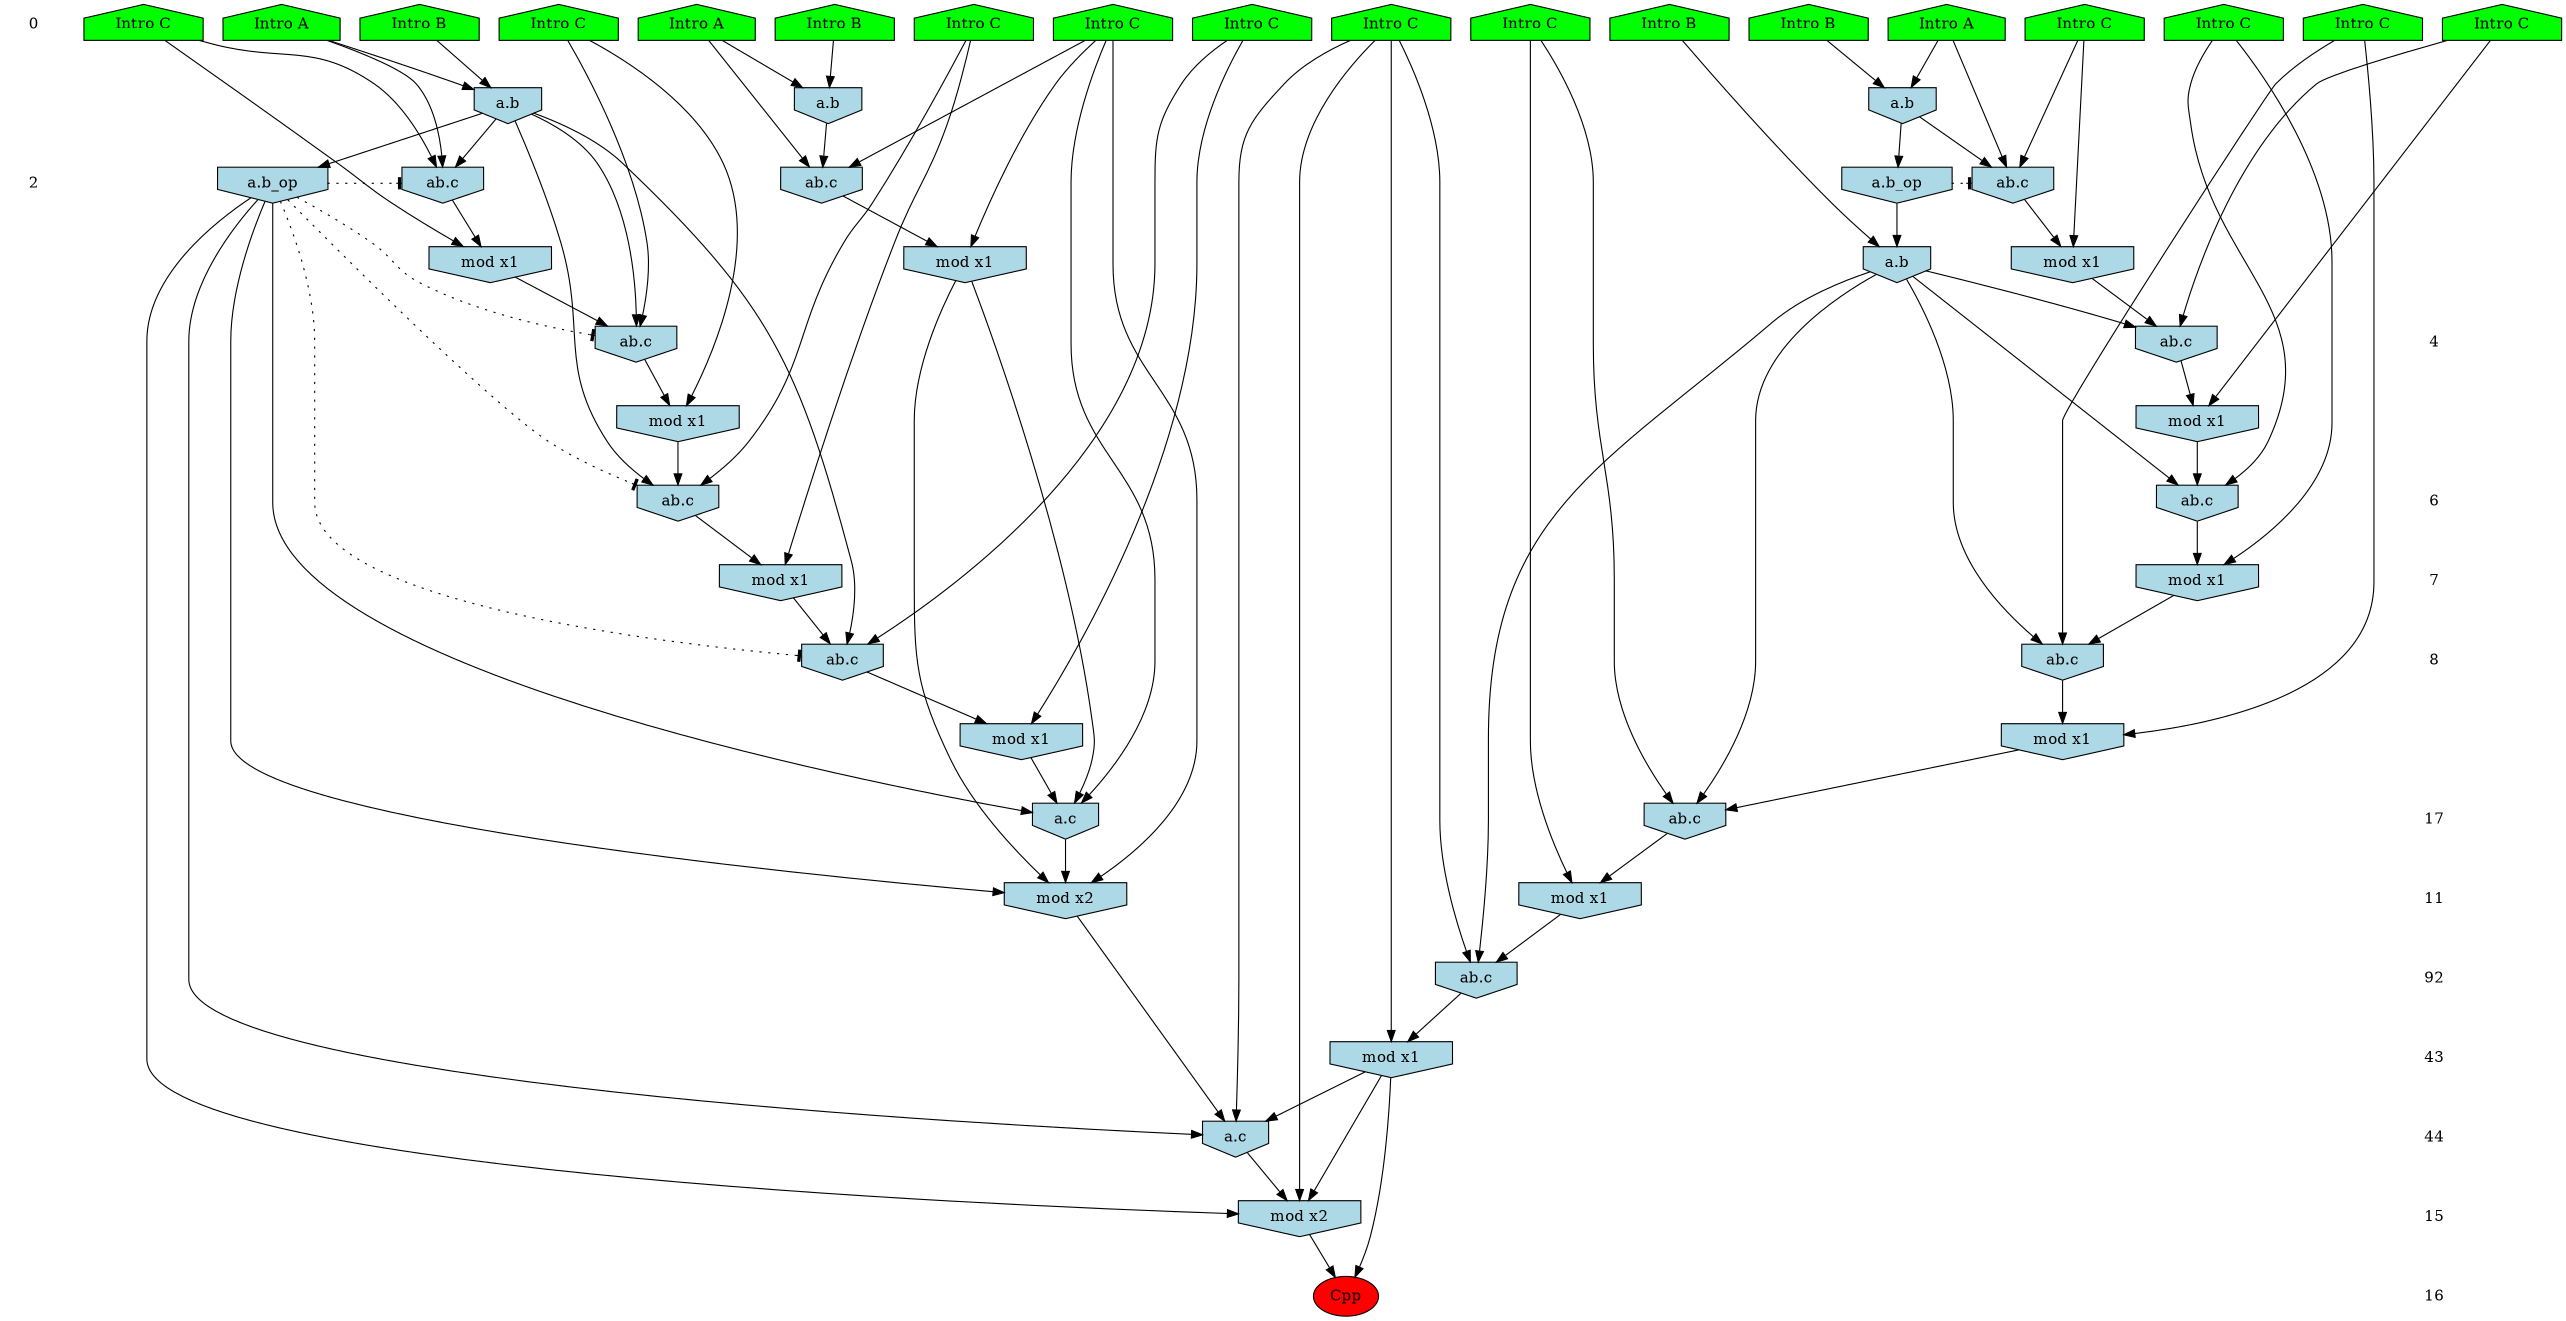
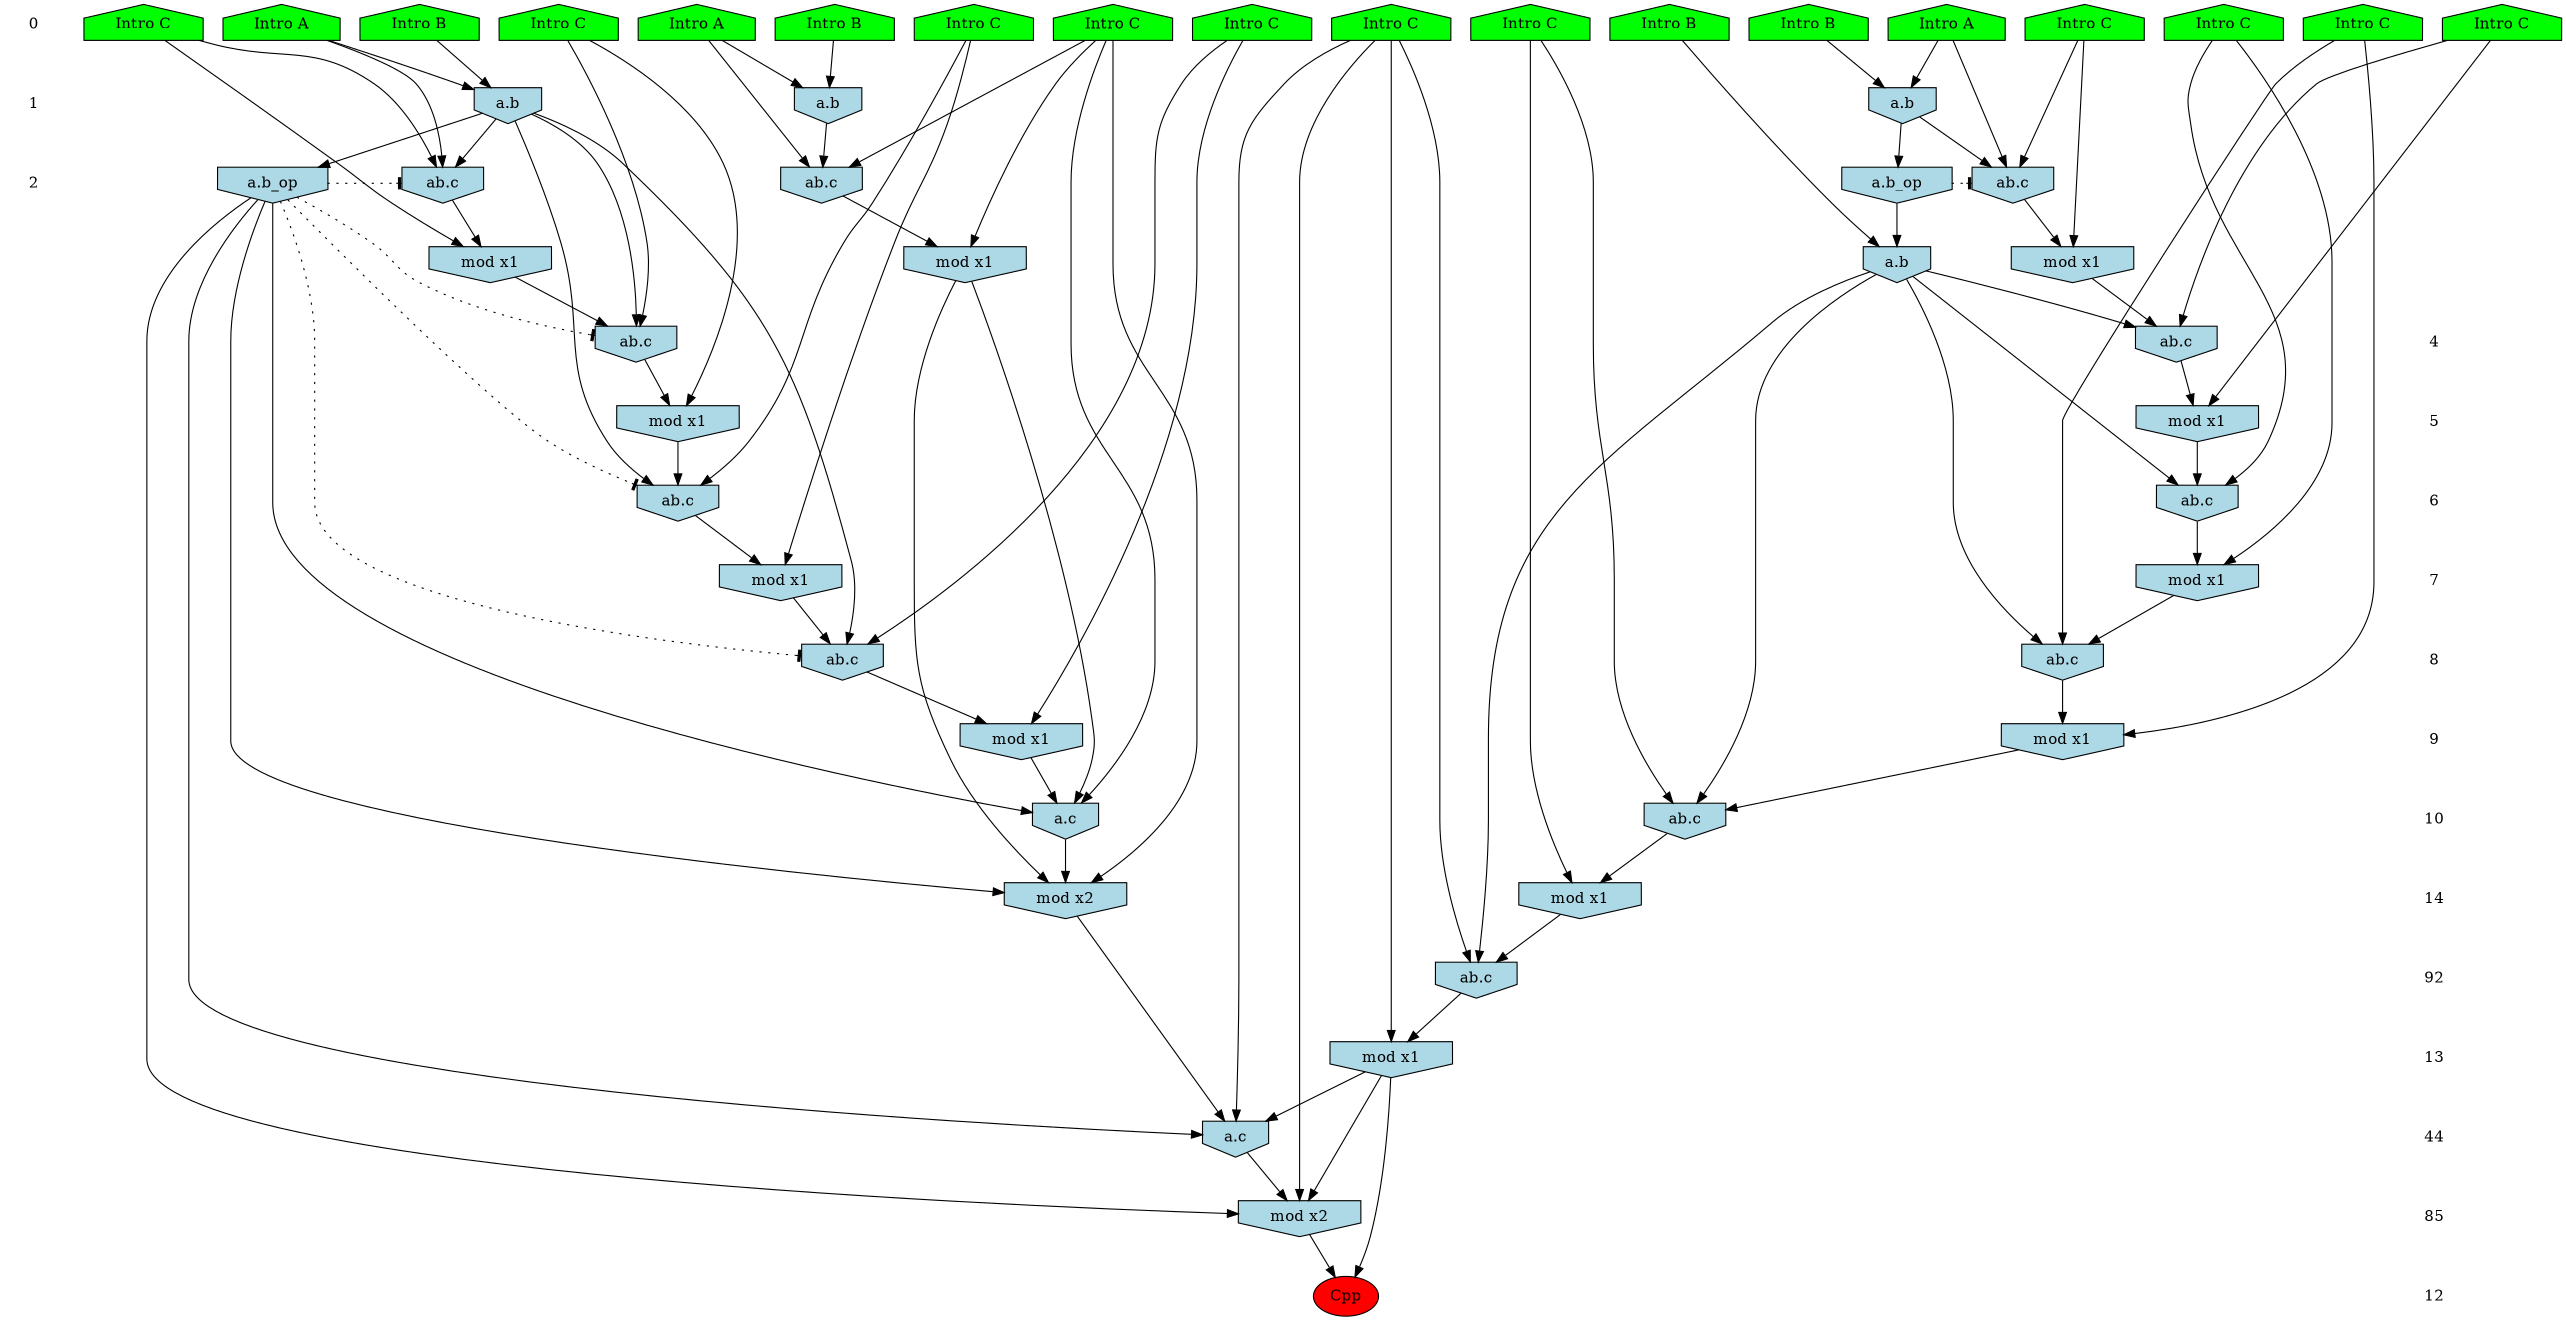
none -> (34, 104)
none -> (2435, 422)
none -> (2435, 740)
(2435, 819) -> (2435, 819)
(2435, 899) -> (2435, 899)
(2435, 1058) -> (2435, 1058)
(2435, 1217) -> (2435, 1217)
(2435, 1296) -> (2435, 1296)
